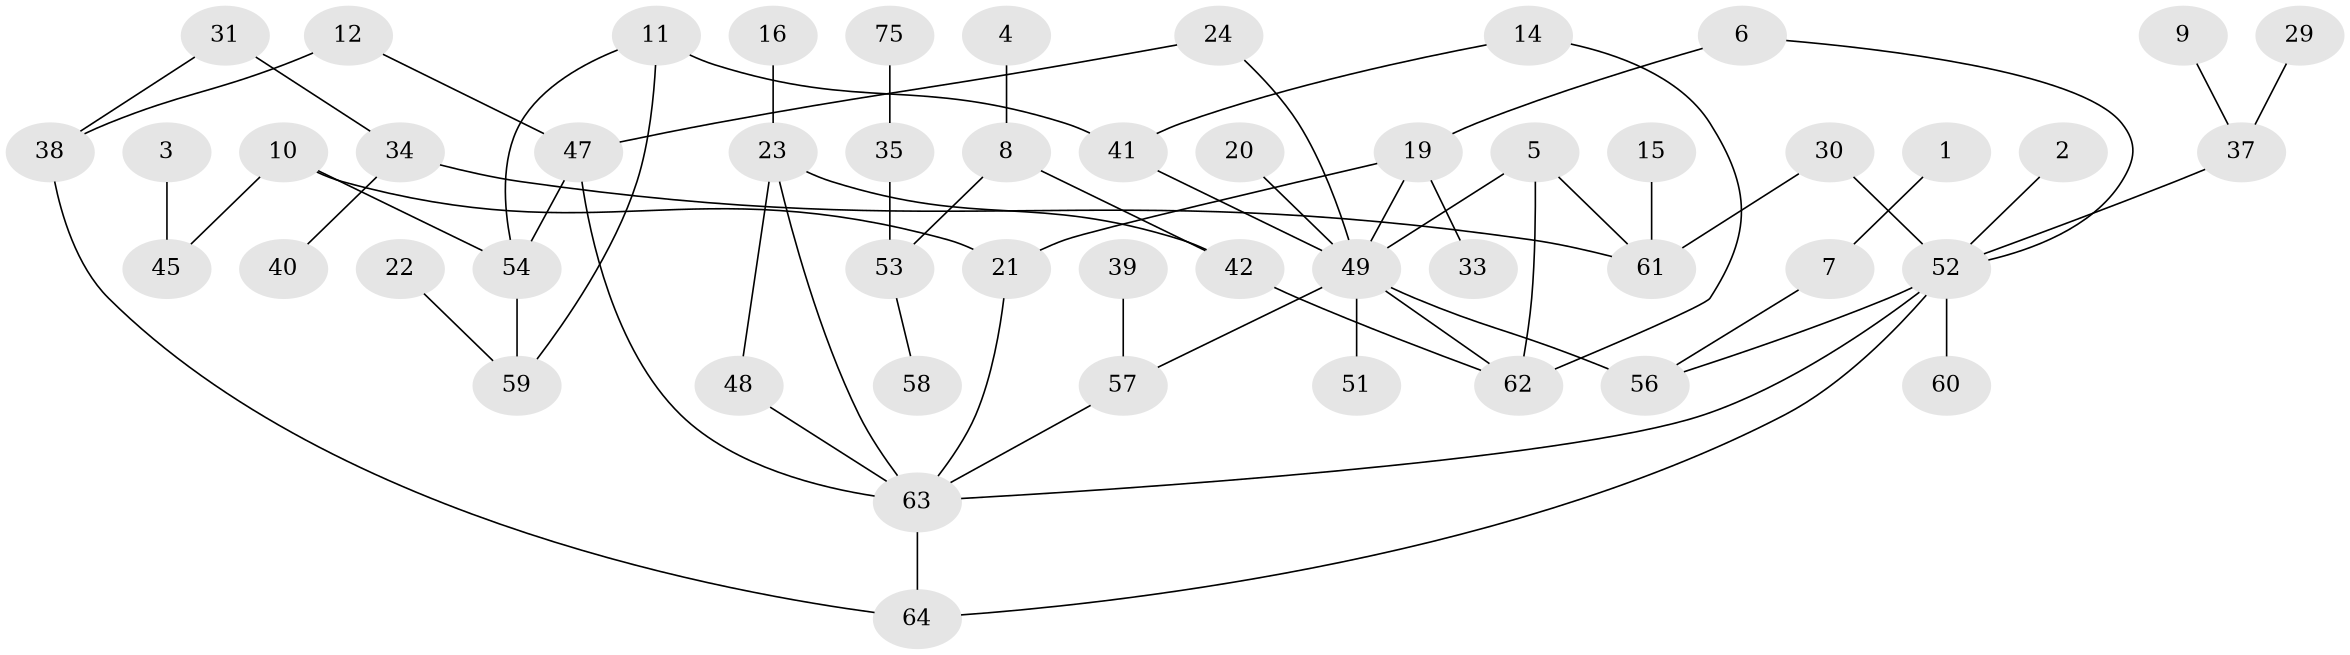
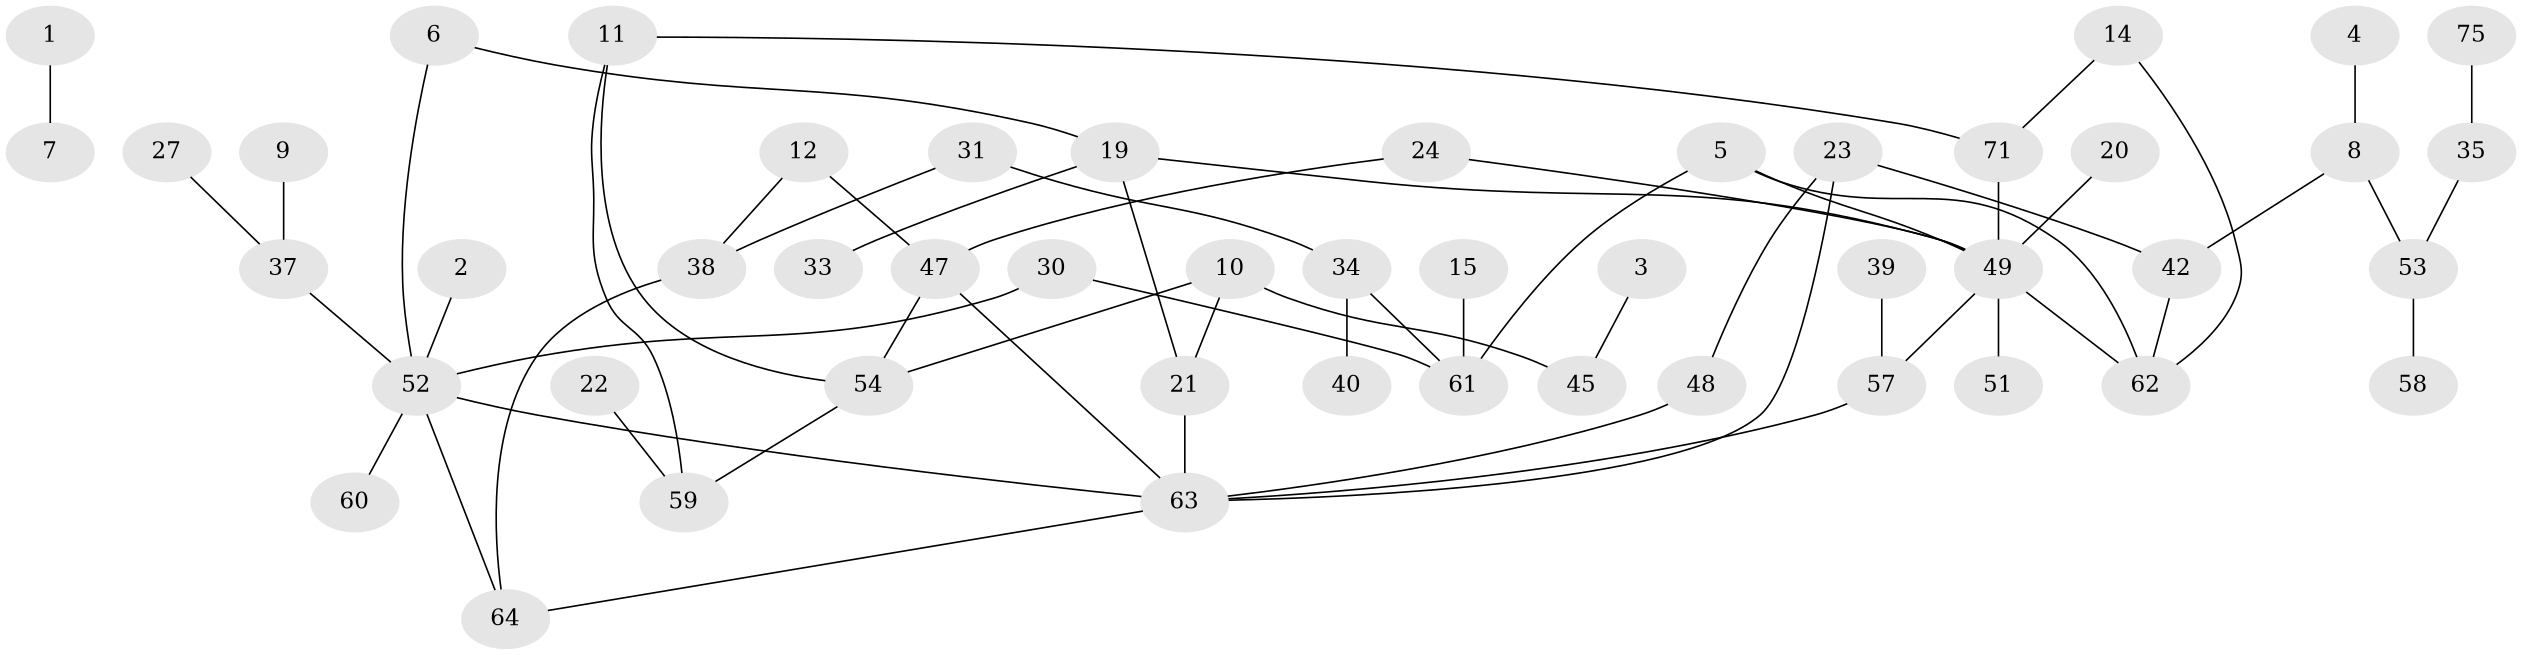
(773, 36) -> none
(2300, 36) -> (167, 152)
(1123, 152) -> (1998, 152)
(1645, 386) -> none
